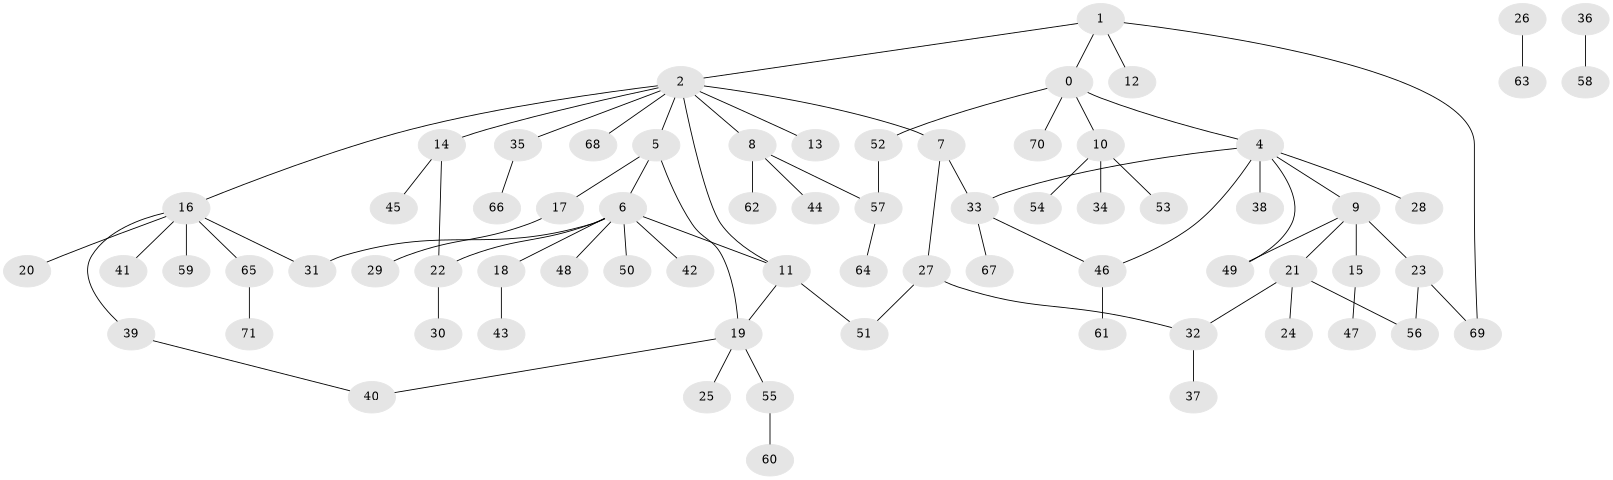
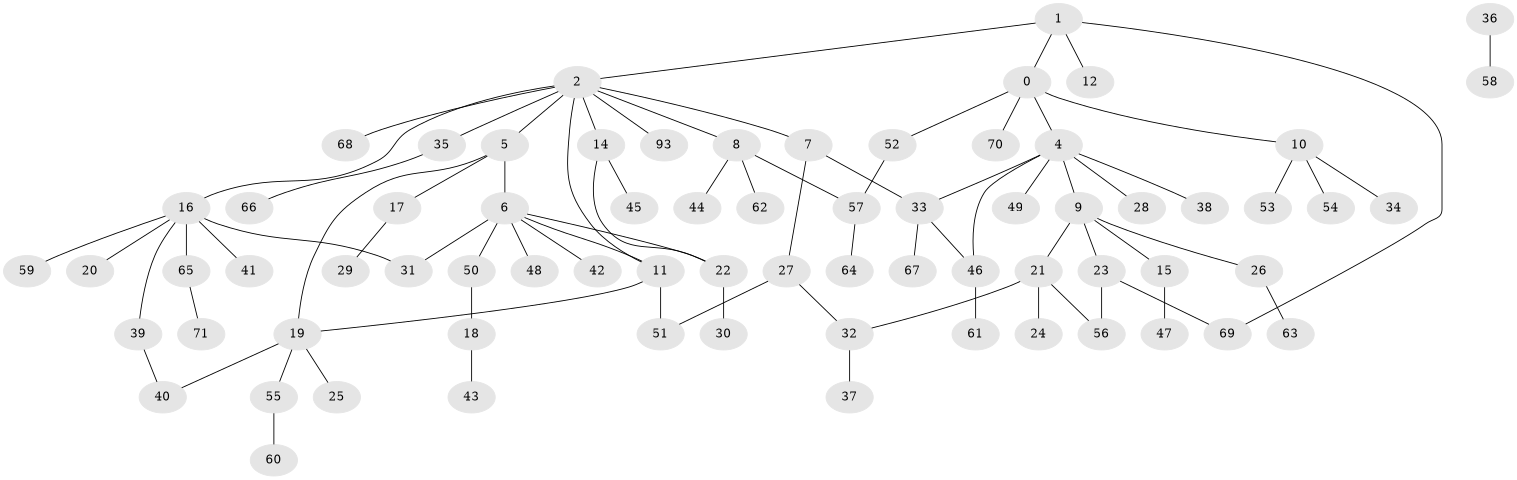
(816, 145) -> (664, 145)
(562, 240) -> (472, 303)
(1293, 240) -> (1167, 244)
